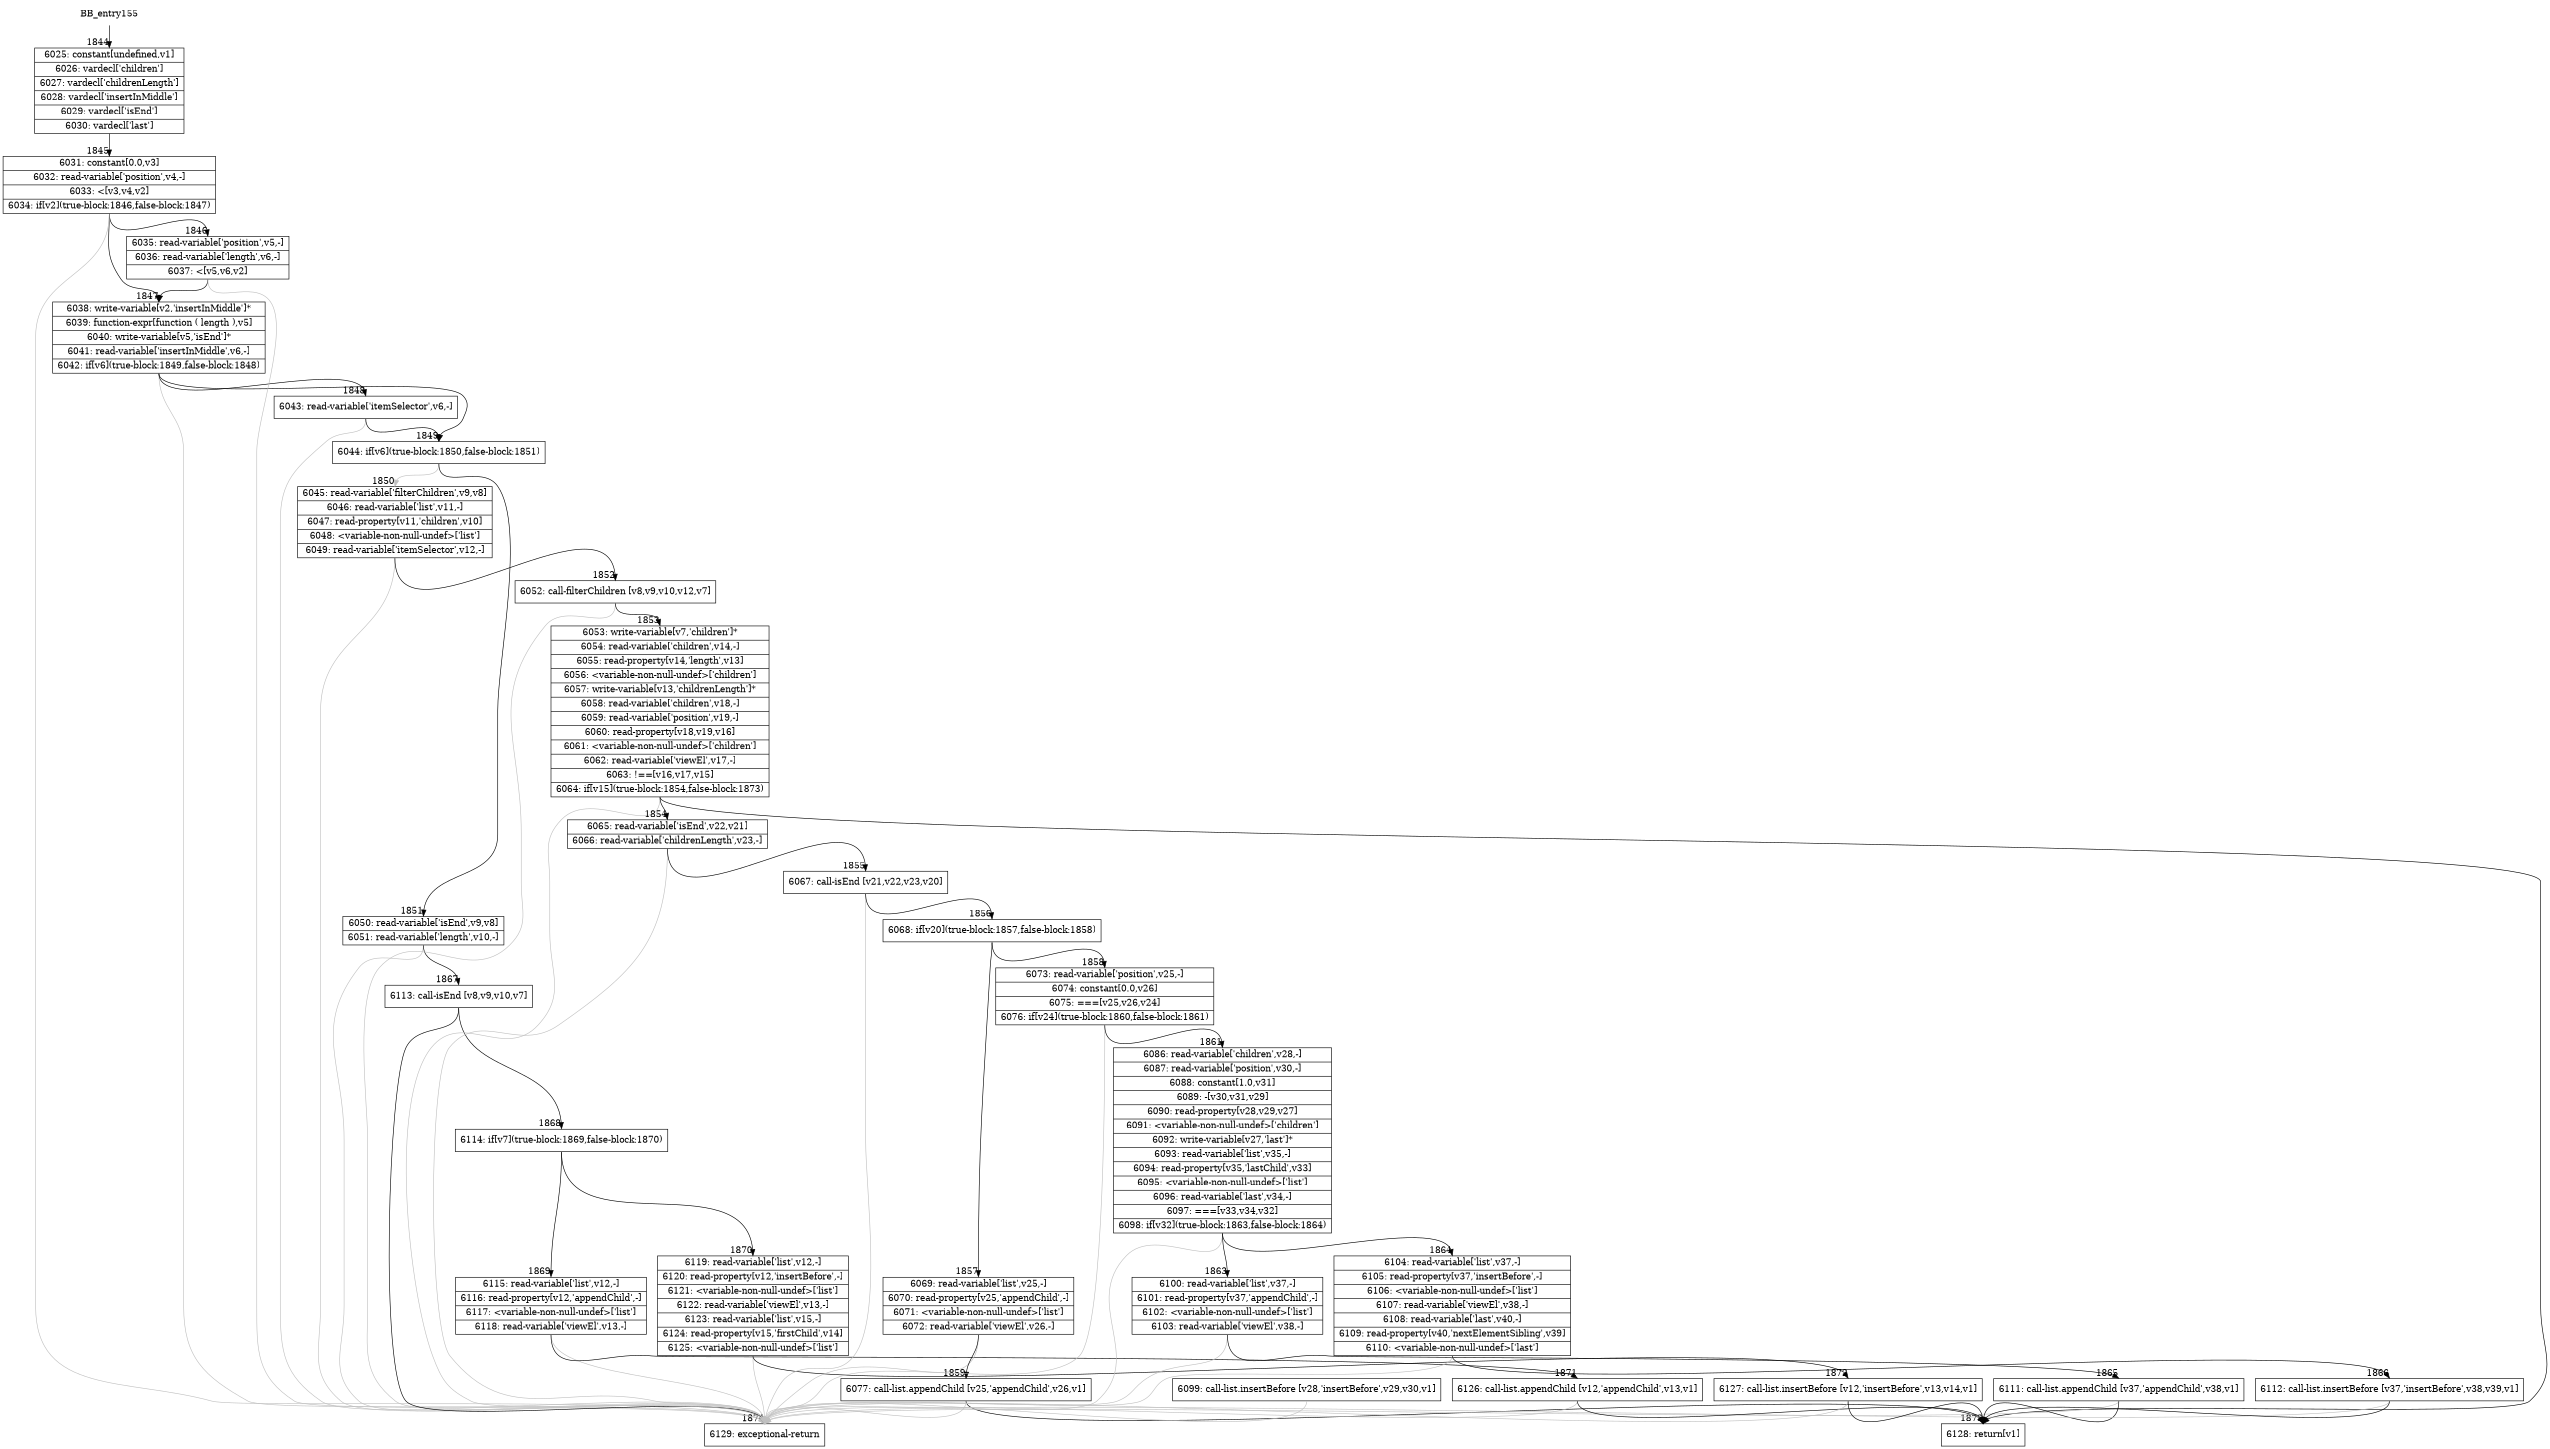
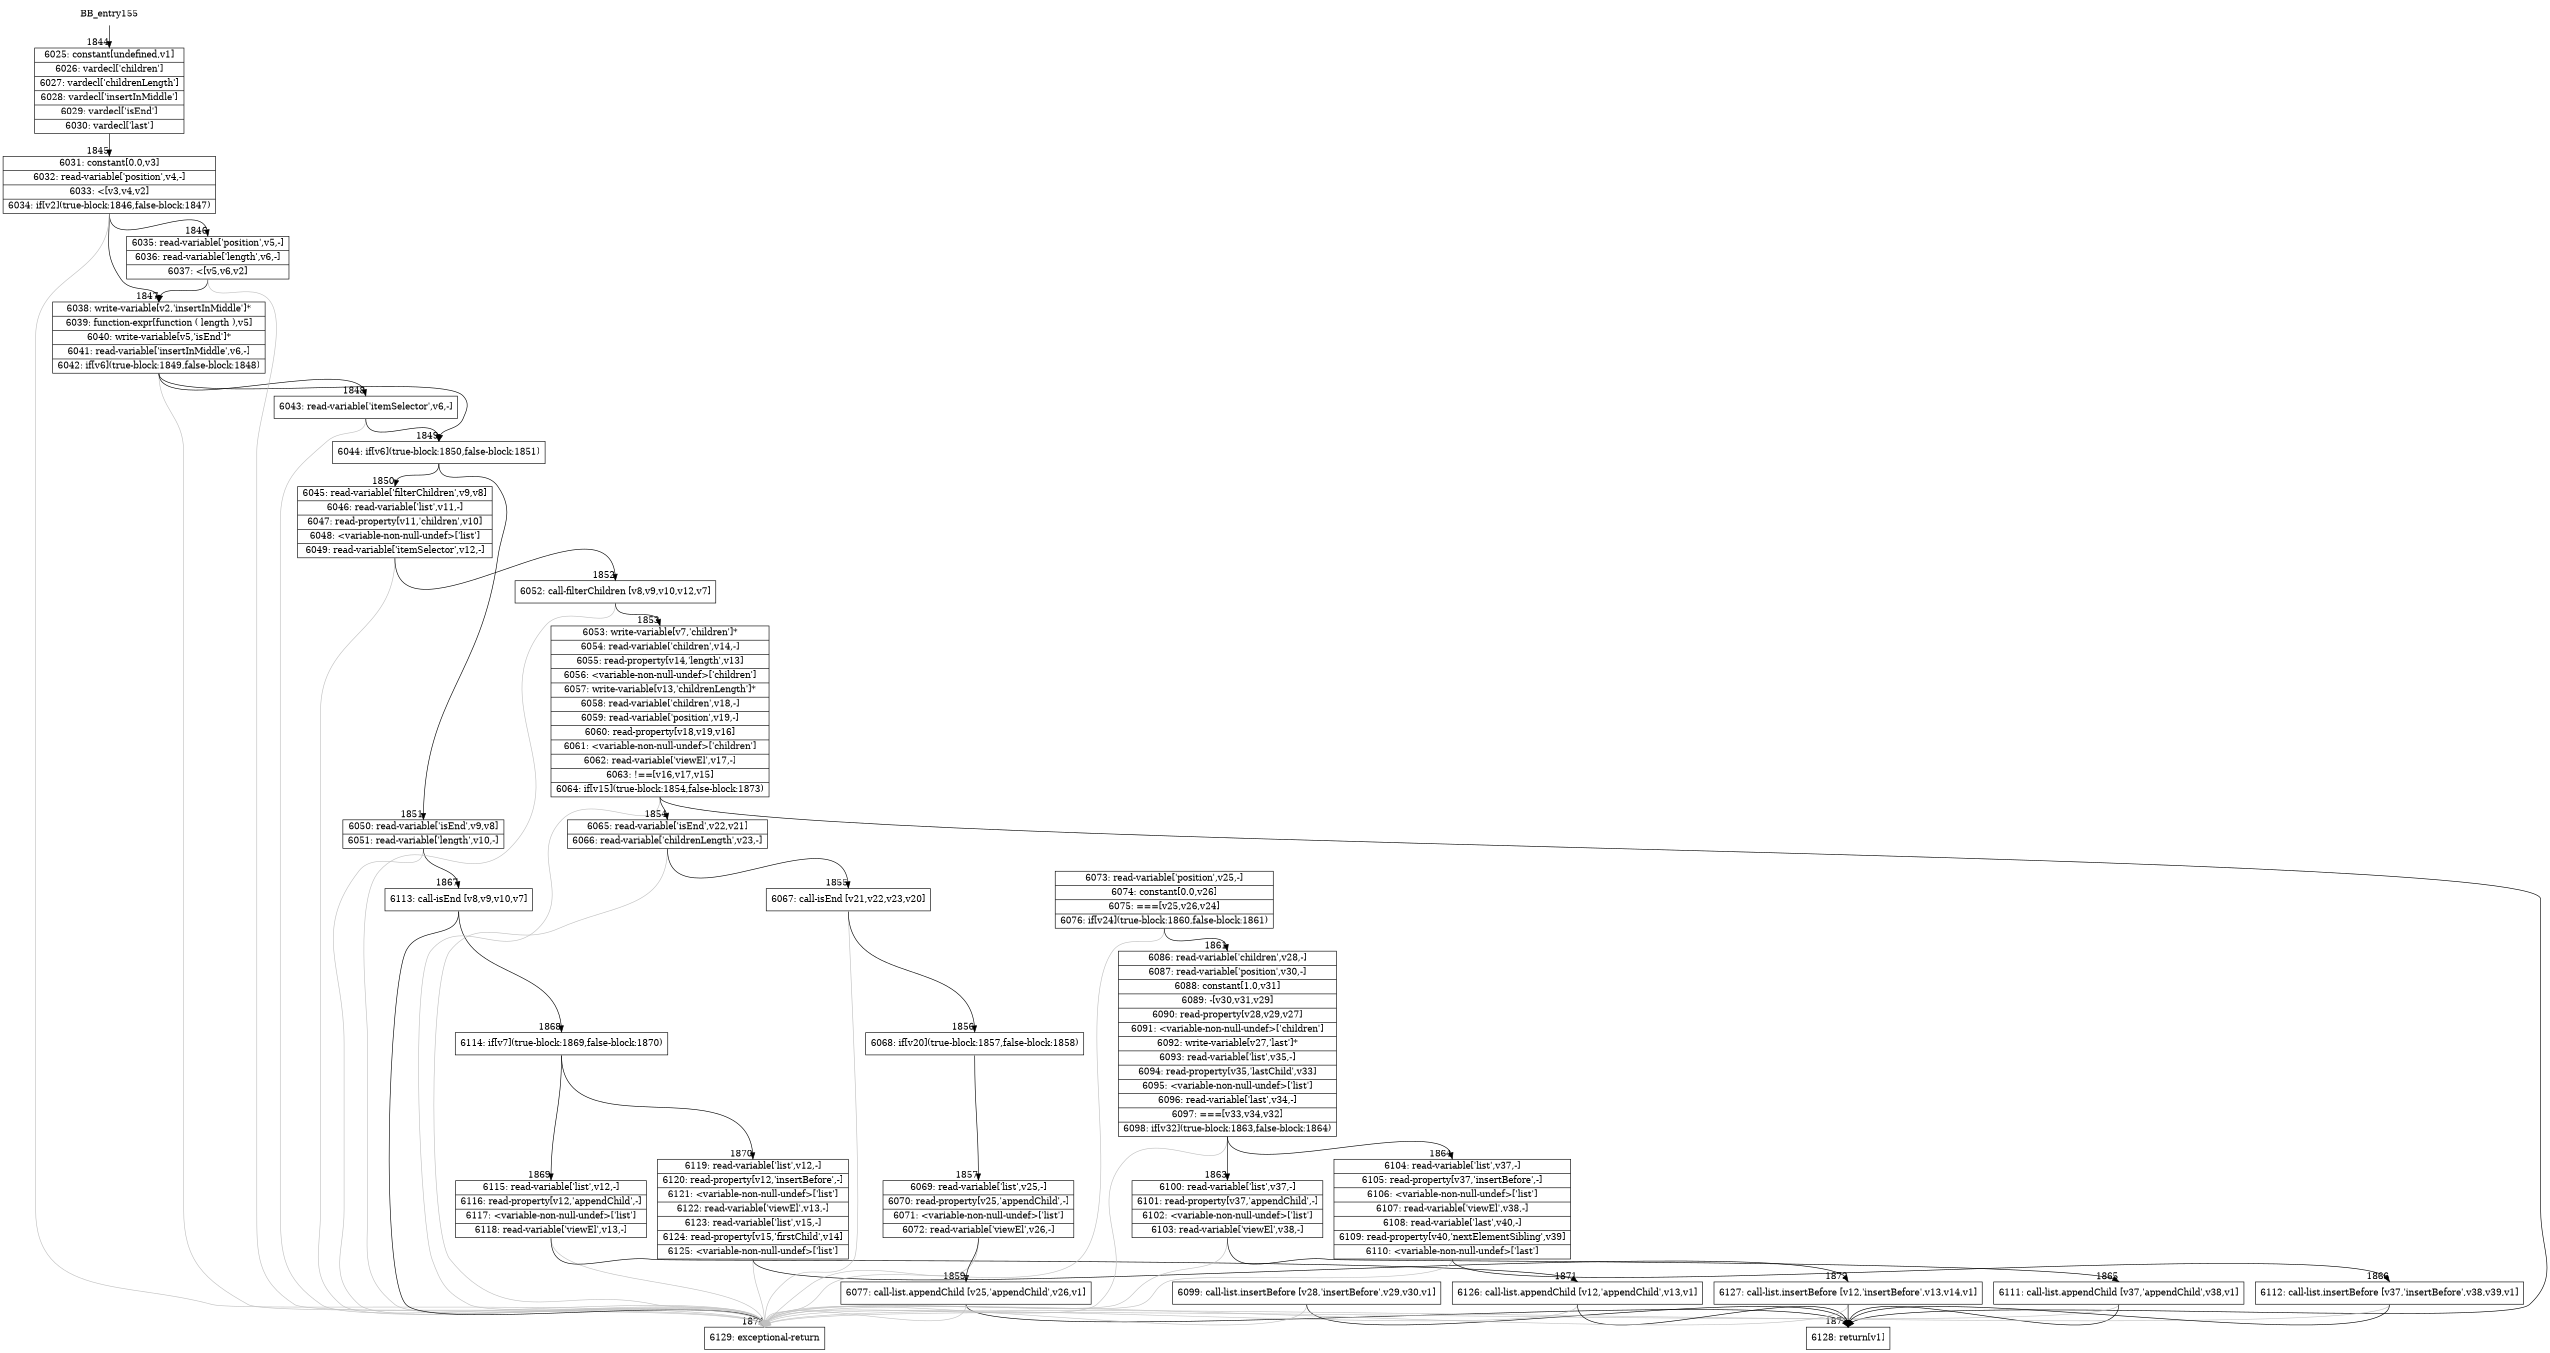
(420, 475) -> (420, 475)
(1045, 956) -> none
none -> (1575, 1316)
